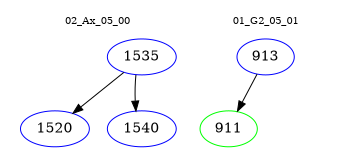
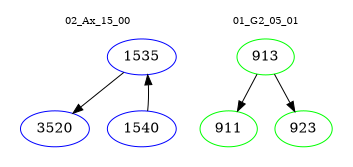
(98, 21) -> (98, 21)
(266, 57) -> (266, 57)
(135, 88) -> (148, 98)
(55, 129) -> (55, 129)
none -> (304, 129)
